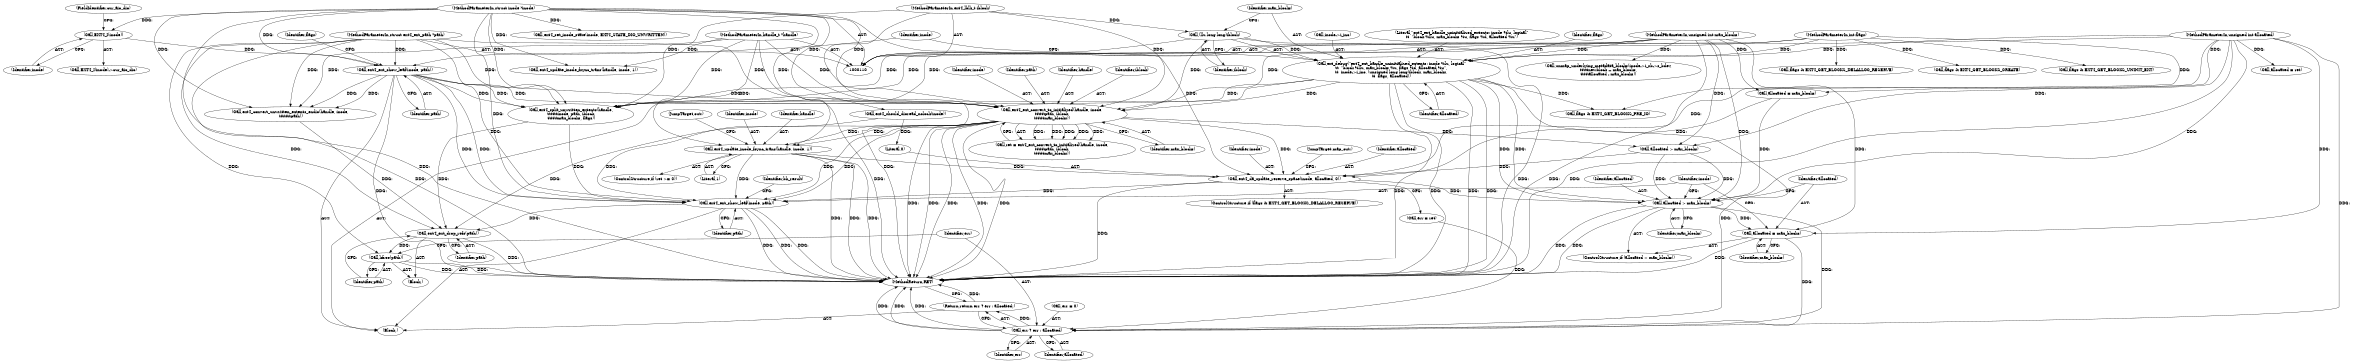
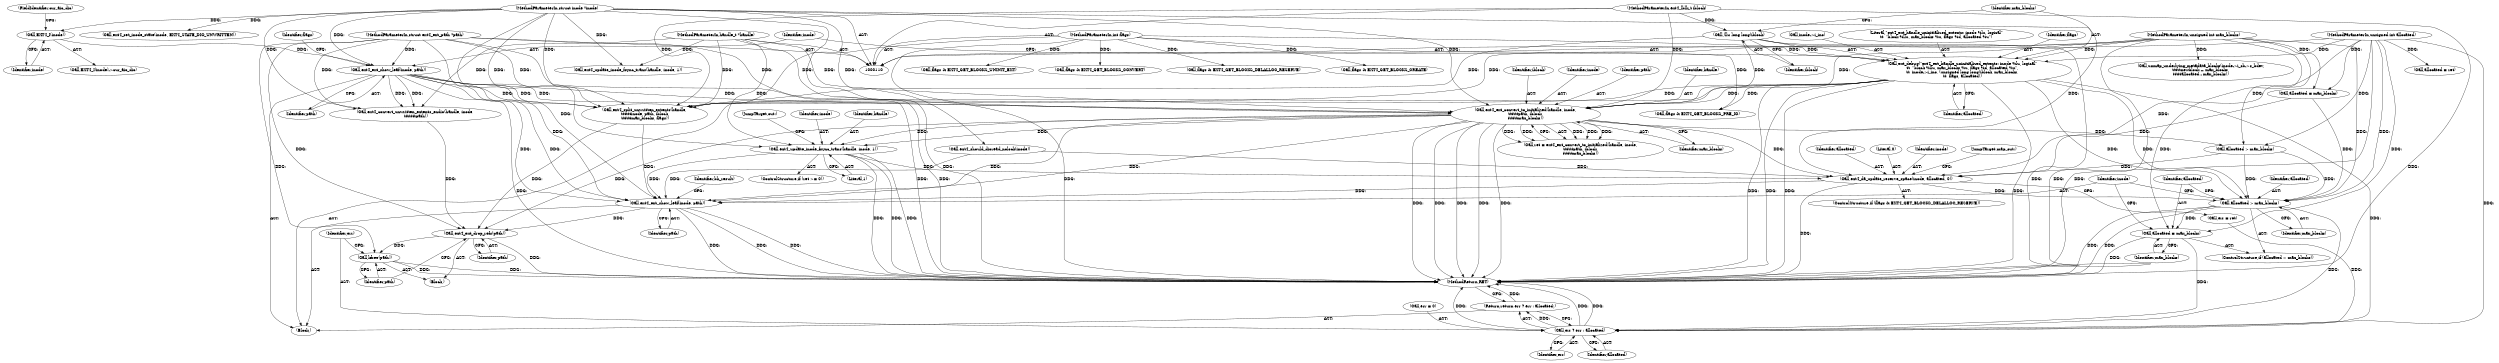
none -> (1100, 70)
(900, 132) -> (1454, 165)
none -> (1064, 217)
